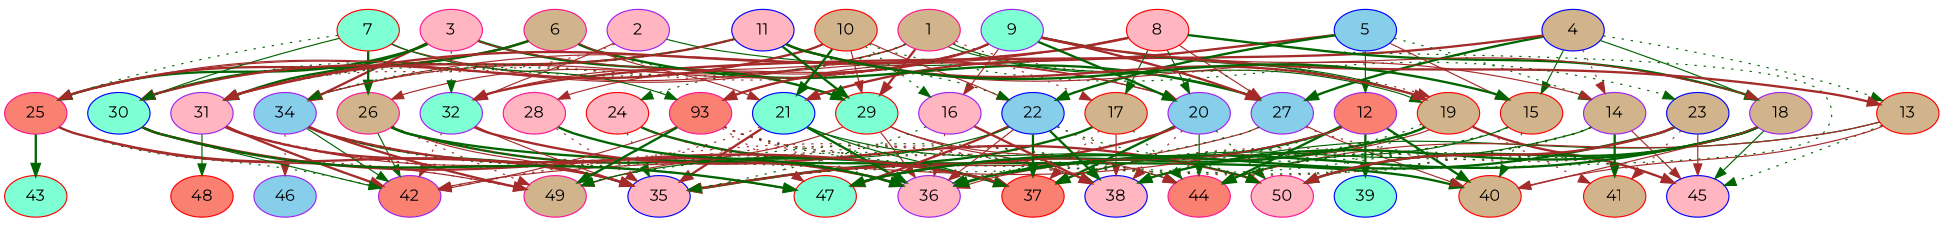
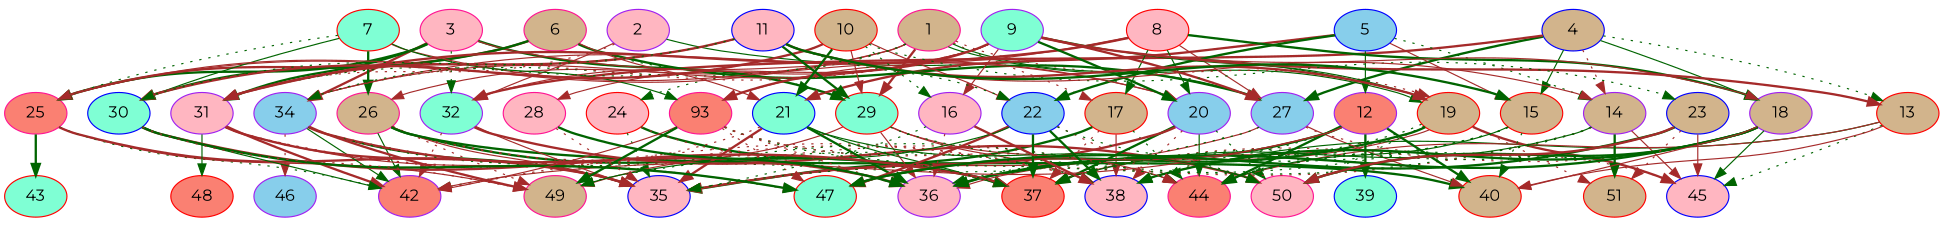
(1754, 73) -> (1069, 155)
(986, 151) -> none
(1615, 196) -> (1615, 196)
